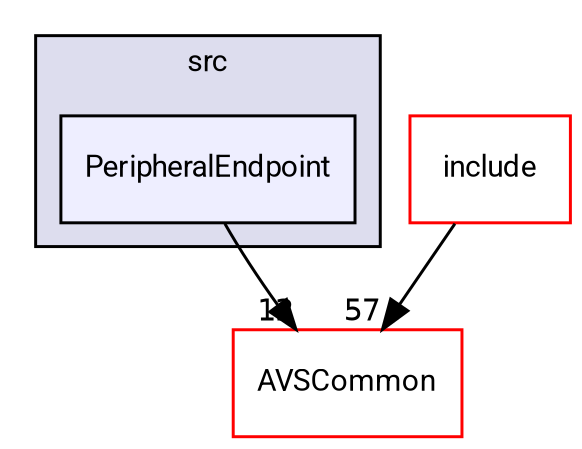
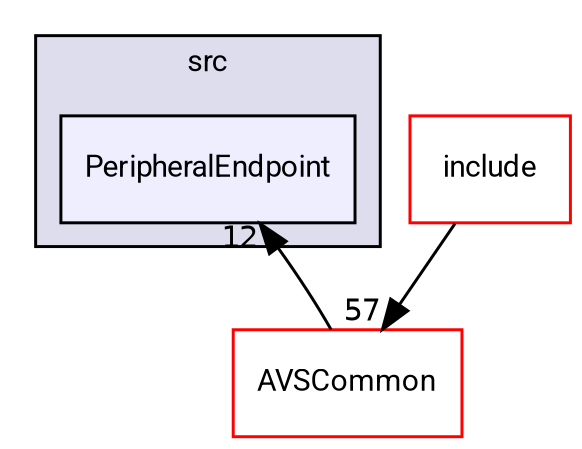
(250, 265) -> (305, 288)
